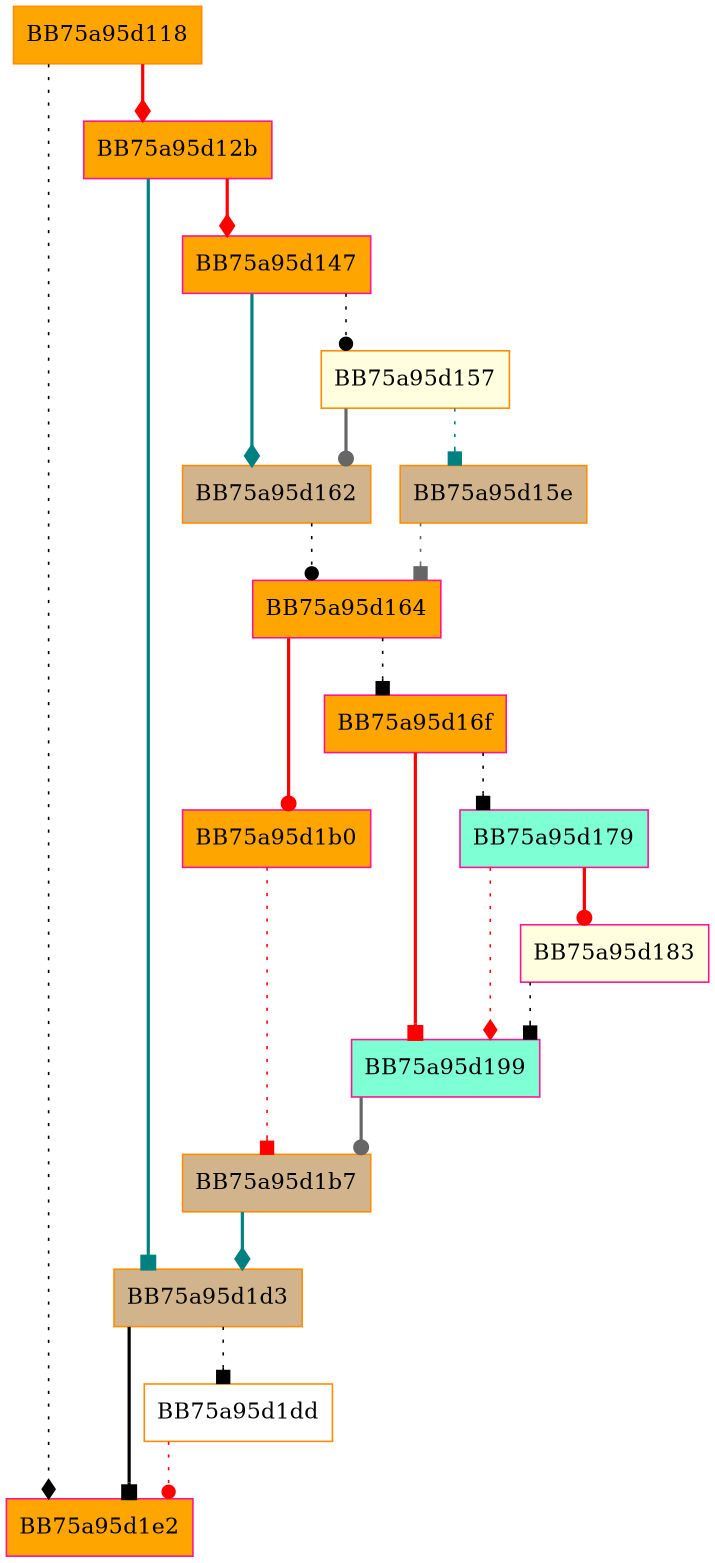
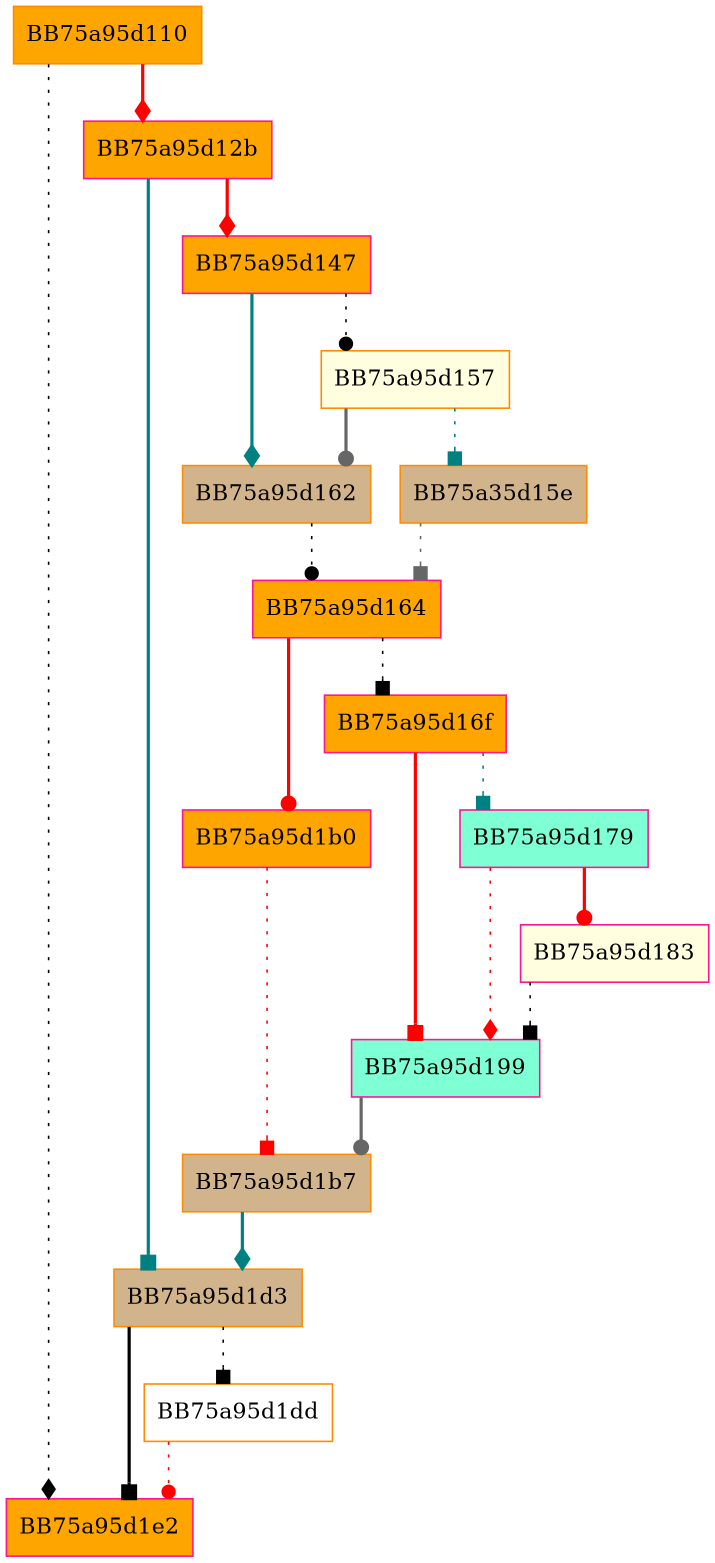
(108, 35) -> (108, 35)
(493, 494) -> (493, 494)
(483, 773) -> (483, 773)
